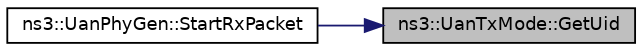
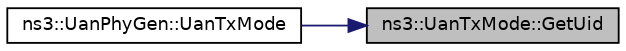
(162, 26) -> (154, 26)
